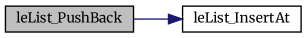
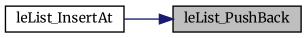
(151, 19) -> (142, 19)
